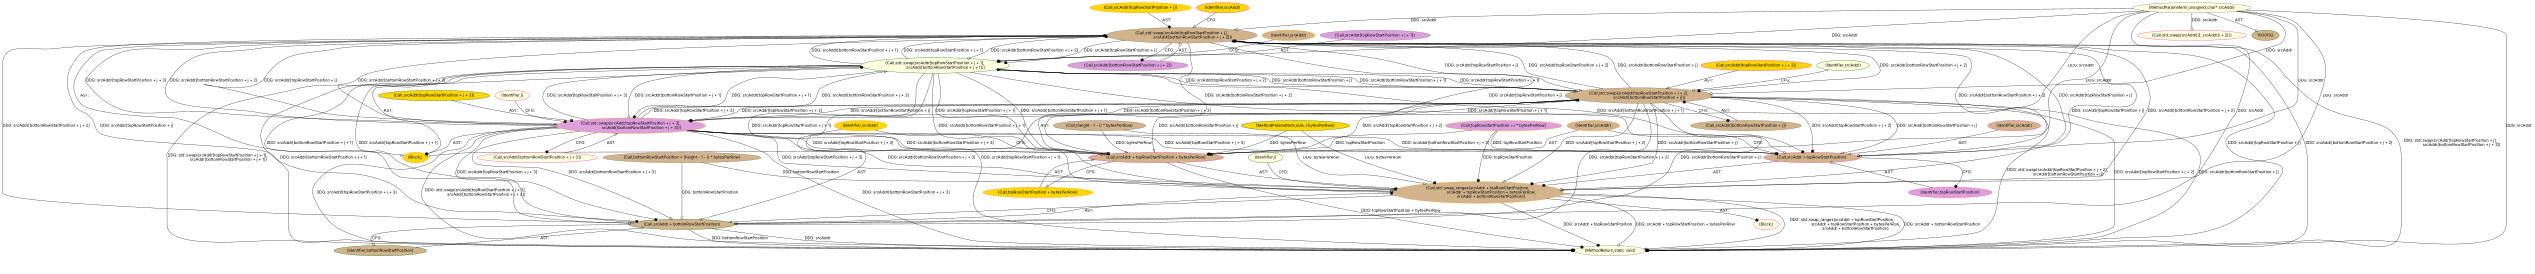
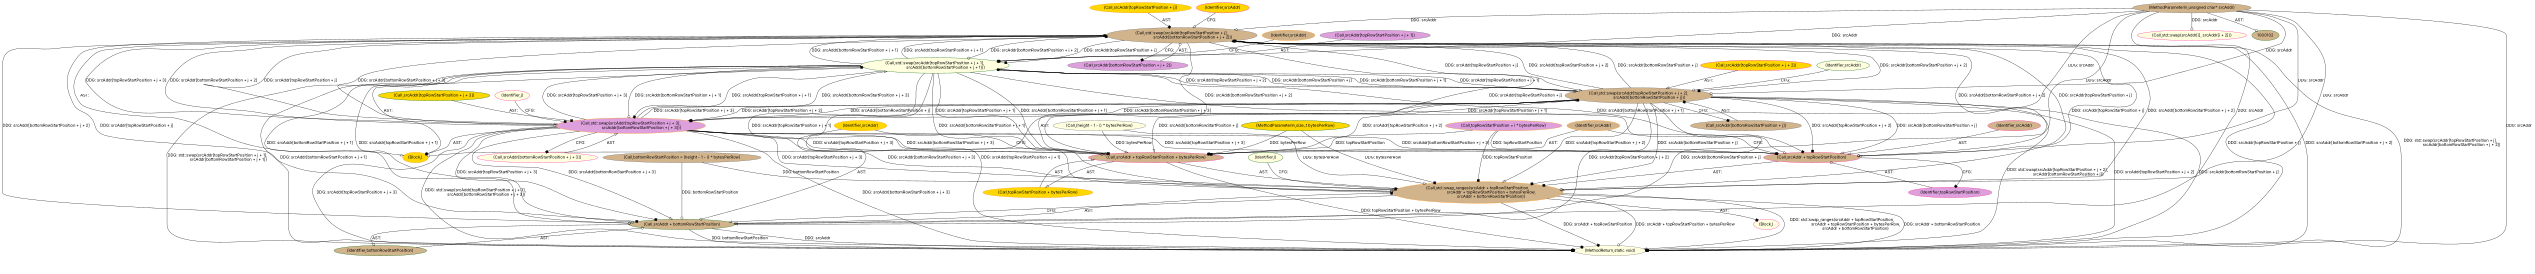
(2192, 8) -> (2192, 8)
(1099, 126) -> (1099, 126)
(1091, 172) -> (1091, 172)
(377, 238) -> (377, 238)
